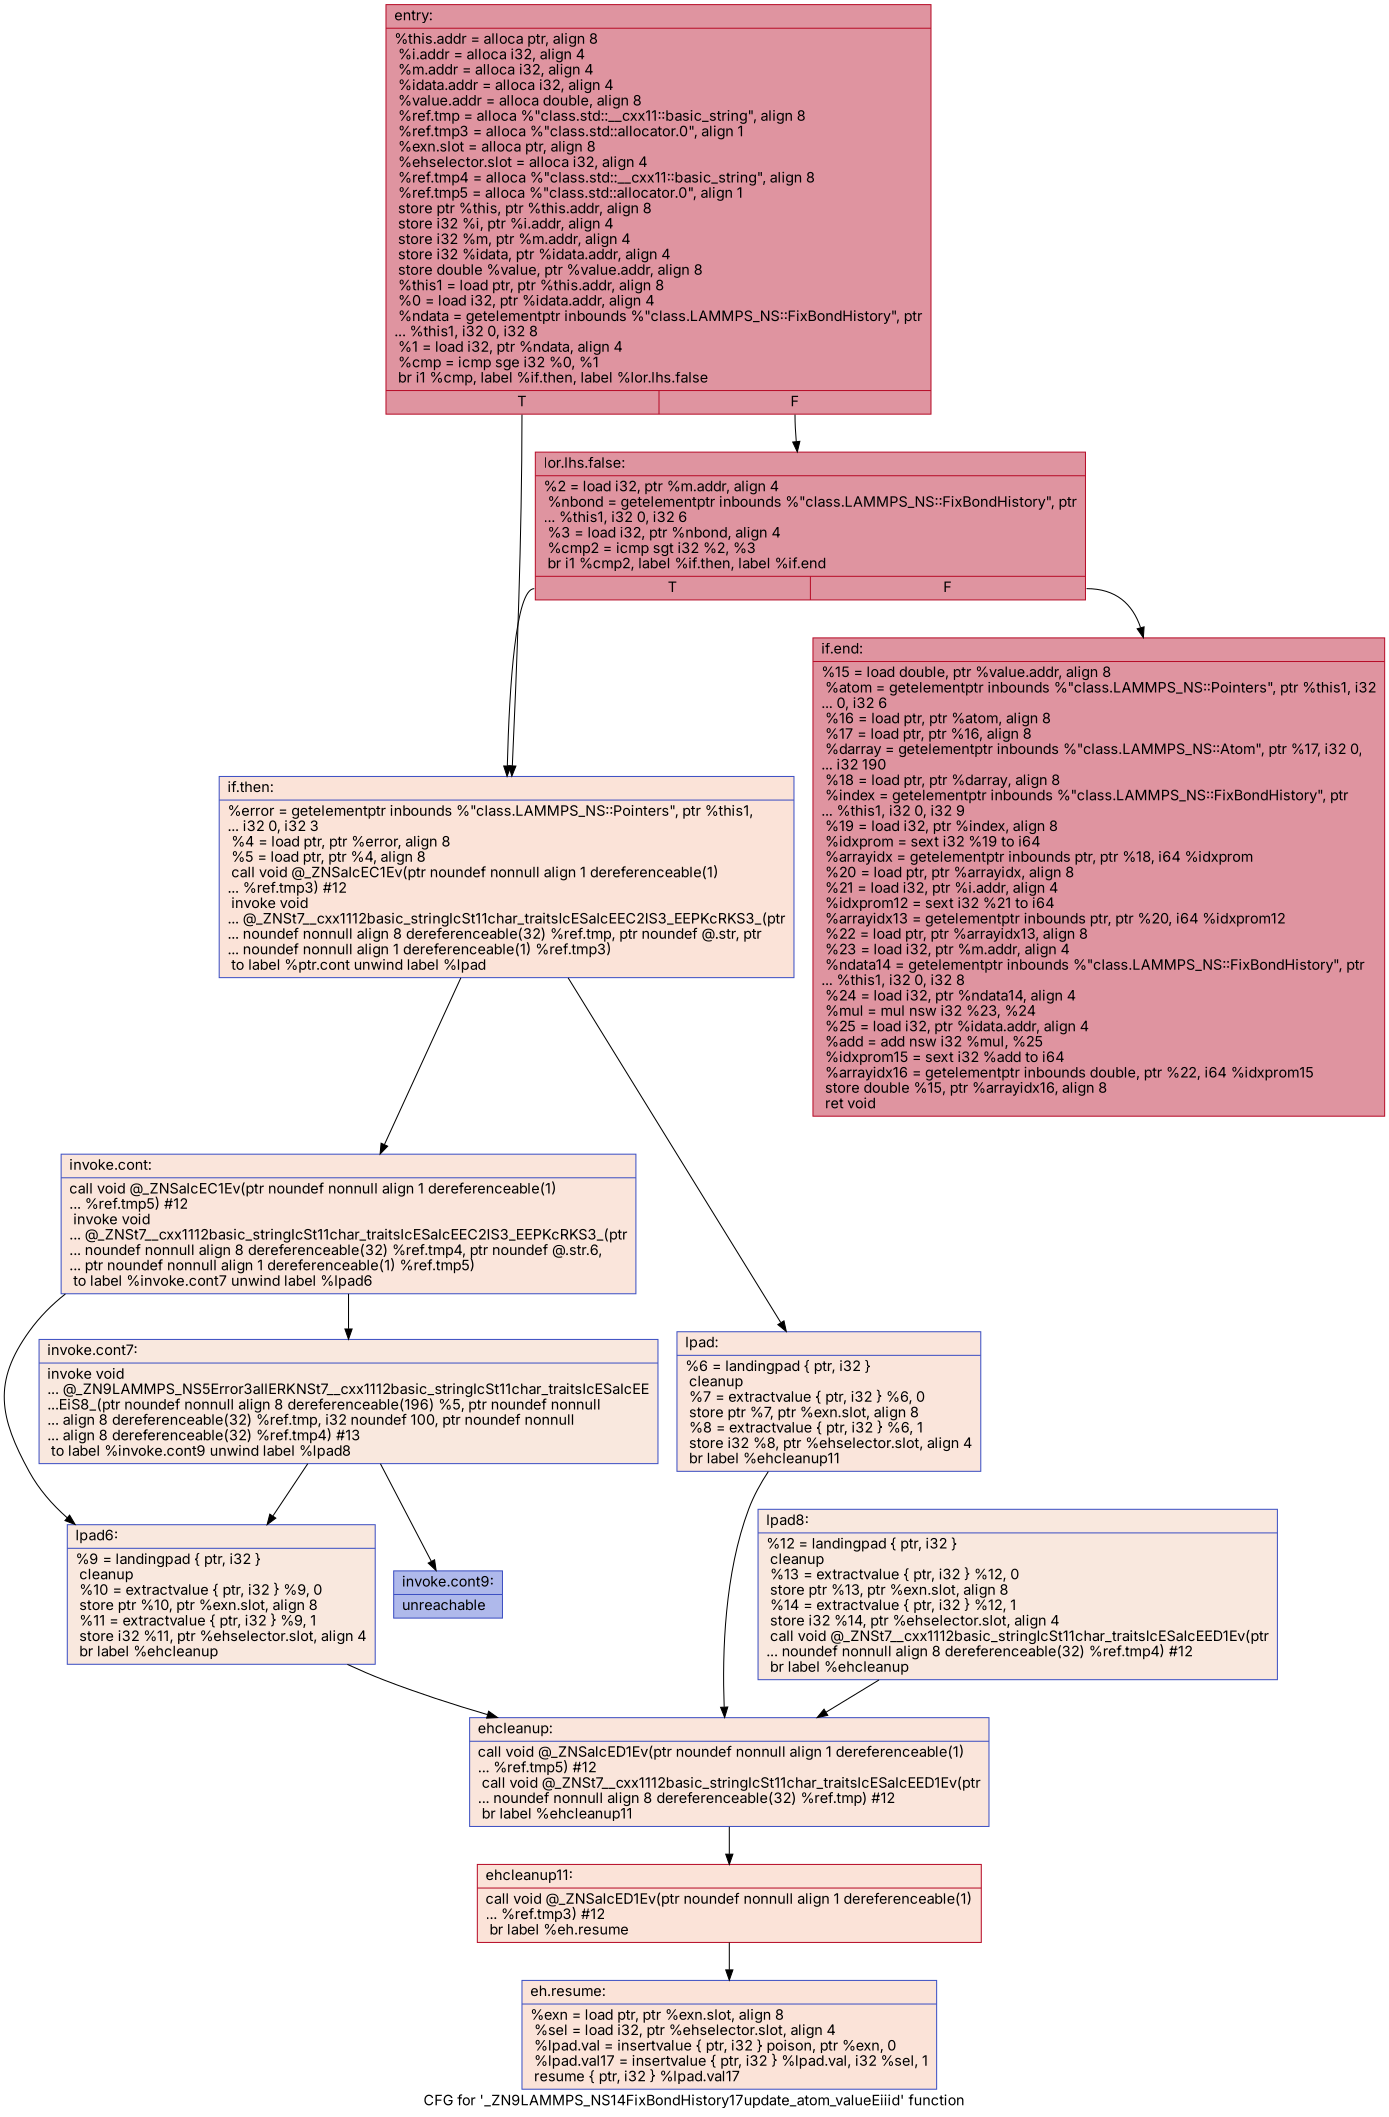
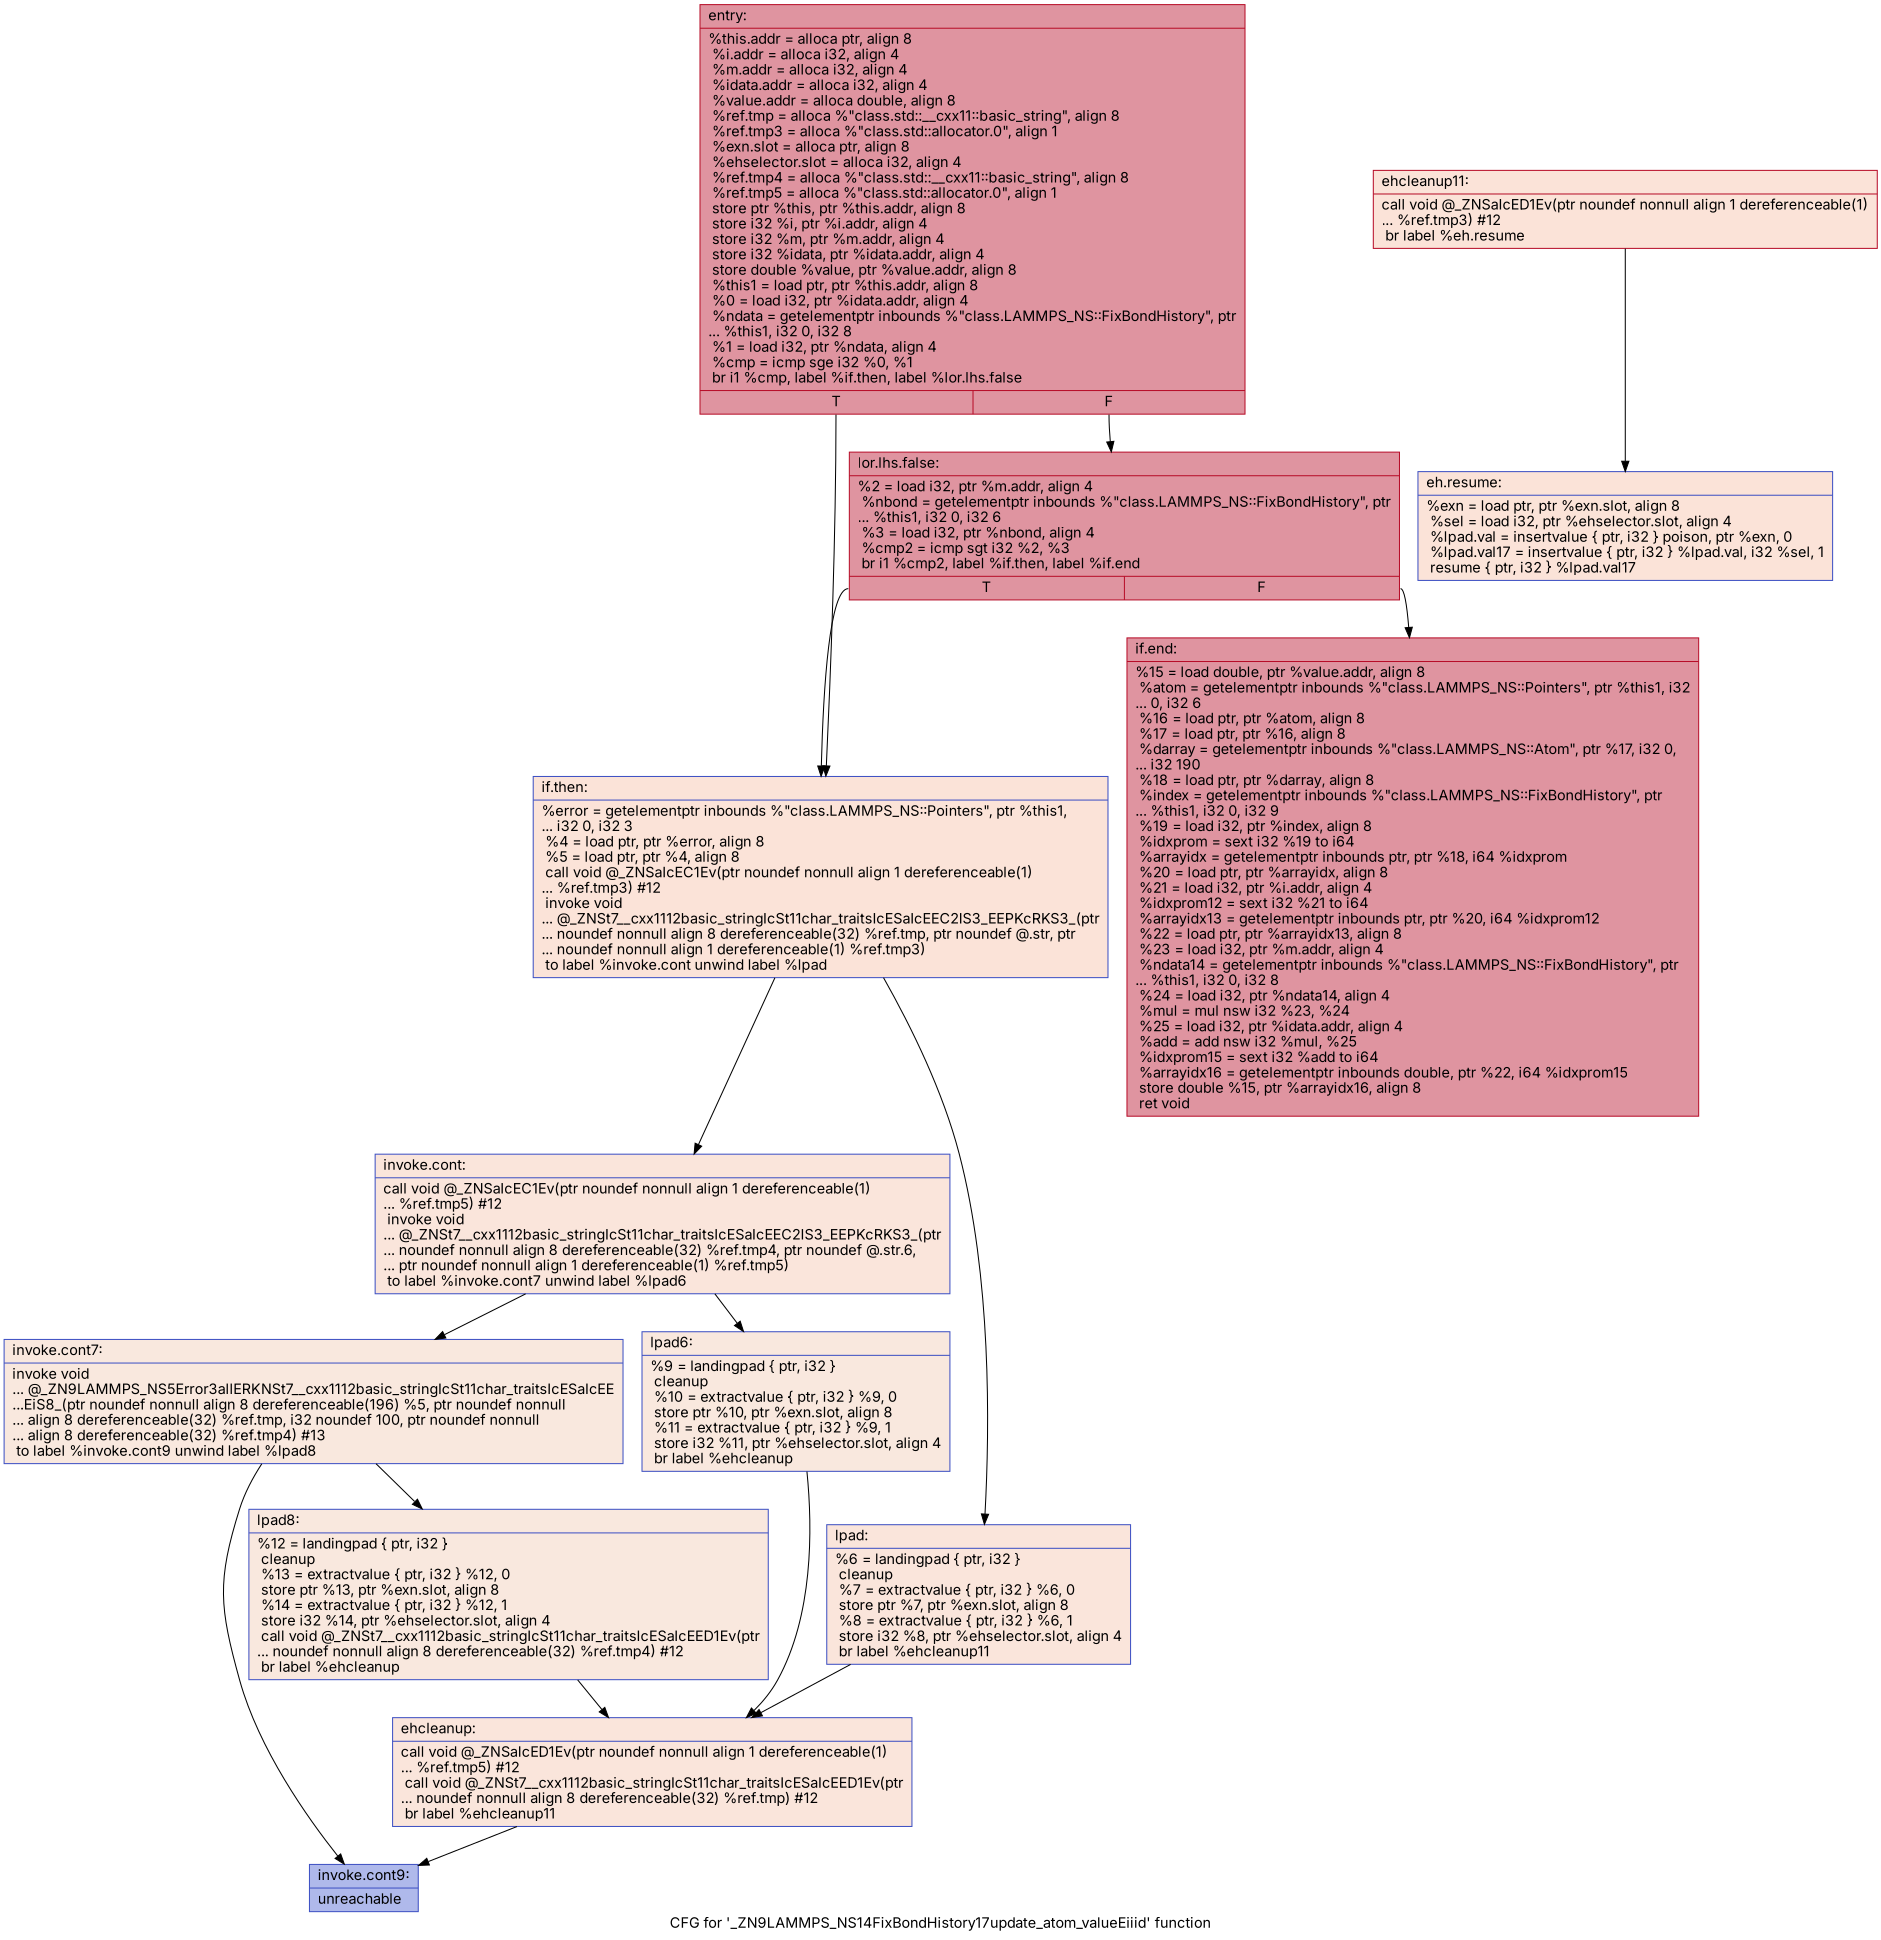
(357, 965) -> (685, 965)
(290, 1490) -> (395, 1483)
(729, 1840) -> (473, 1844)
